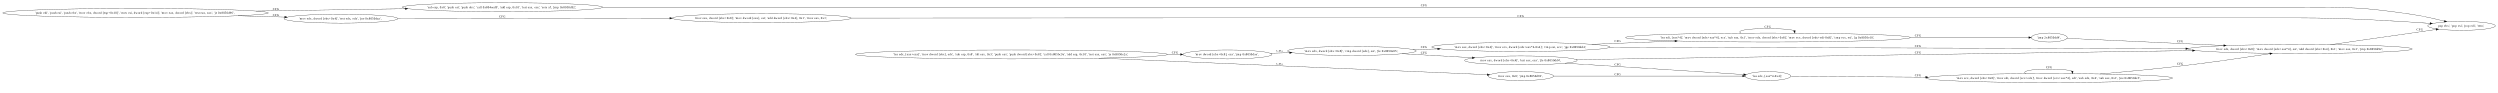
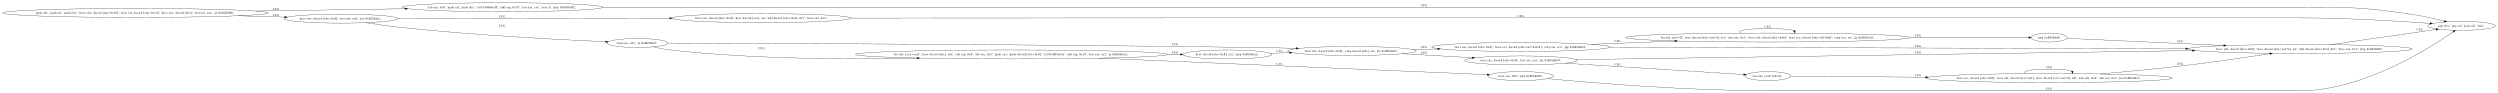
none -> (637, 43)
(1648, 76) -> (2007, 91)
